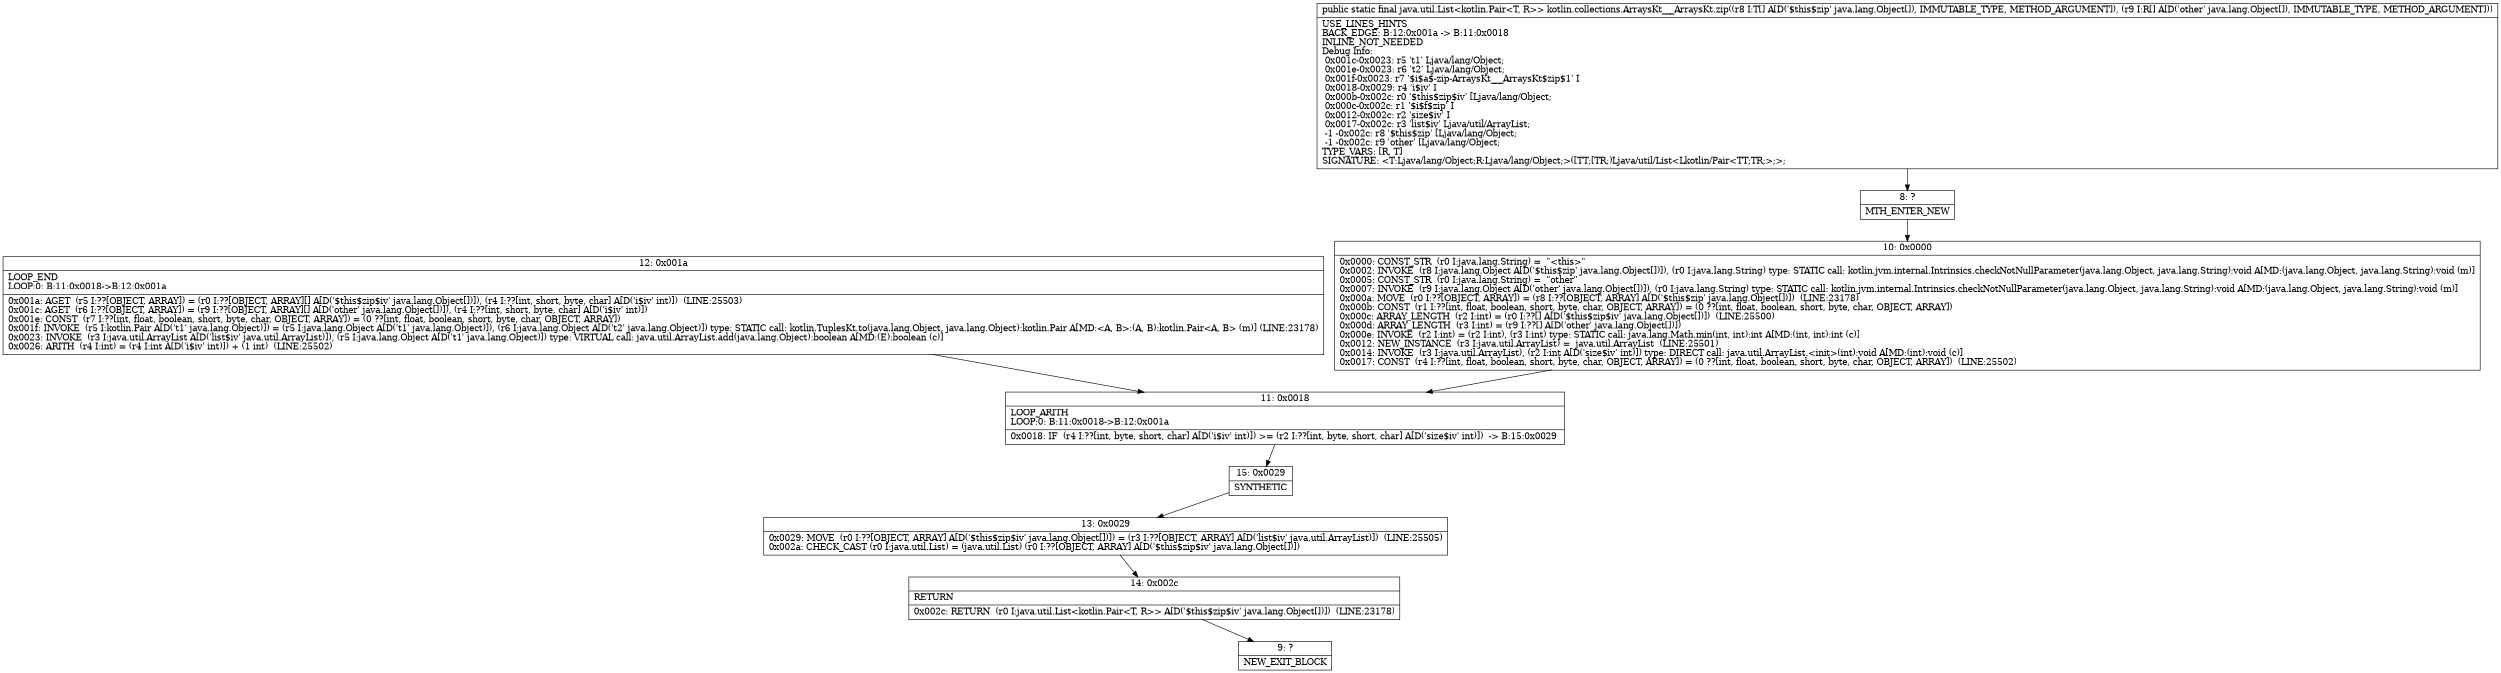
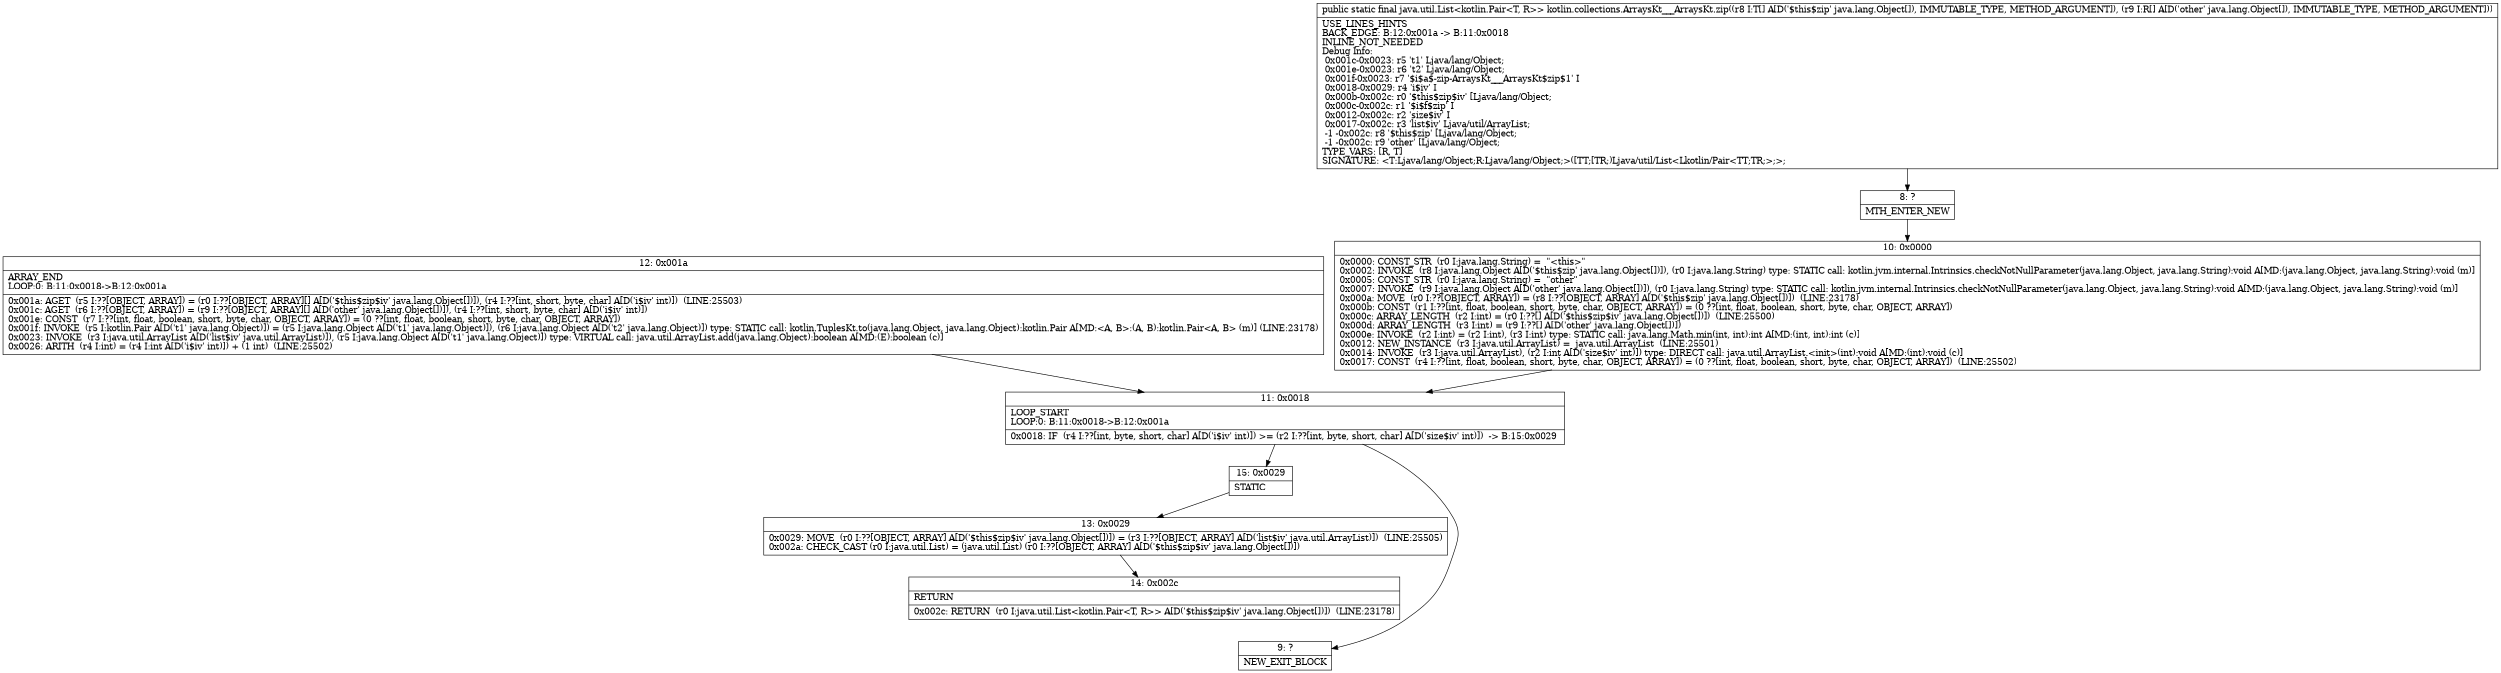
(33, 278) -> (36, 278)
(1039, 413) -> (1040, 413)
(1261, 488) -> (1250, 488)
(1225, 629) -> (1453, 554)
